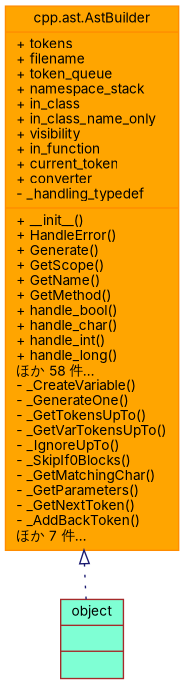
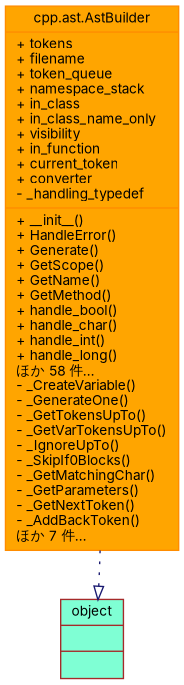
(85, 582) -> (100, 568)
